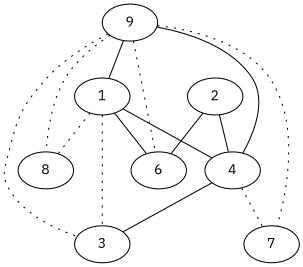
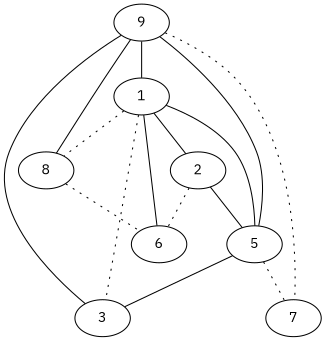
(62, 84) -> (93, 96)
(144, 96) -> (103, 207)
none -> (170, 133)
(187, 133) -> (179, 207)
(14, 134) -> (8, 160)
(233, 170) -> (255, 244)
